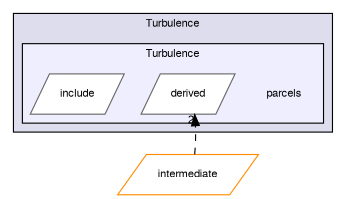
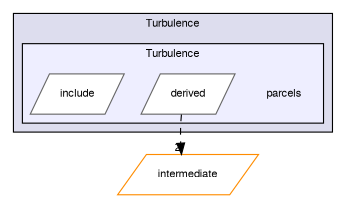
(196, 140) -> (181, 129)
